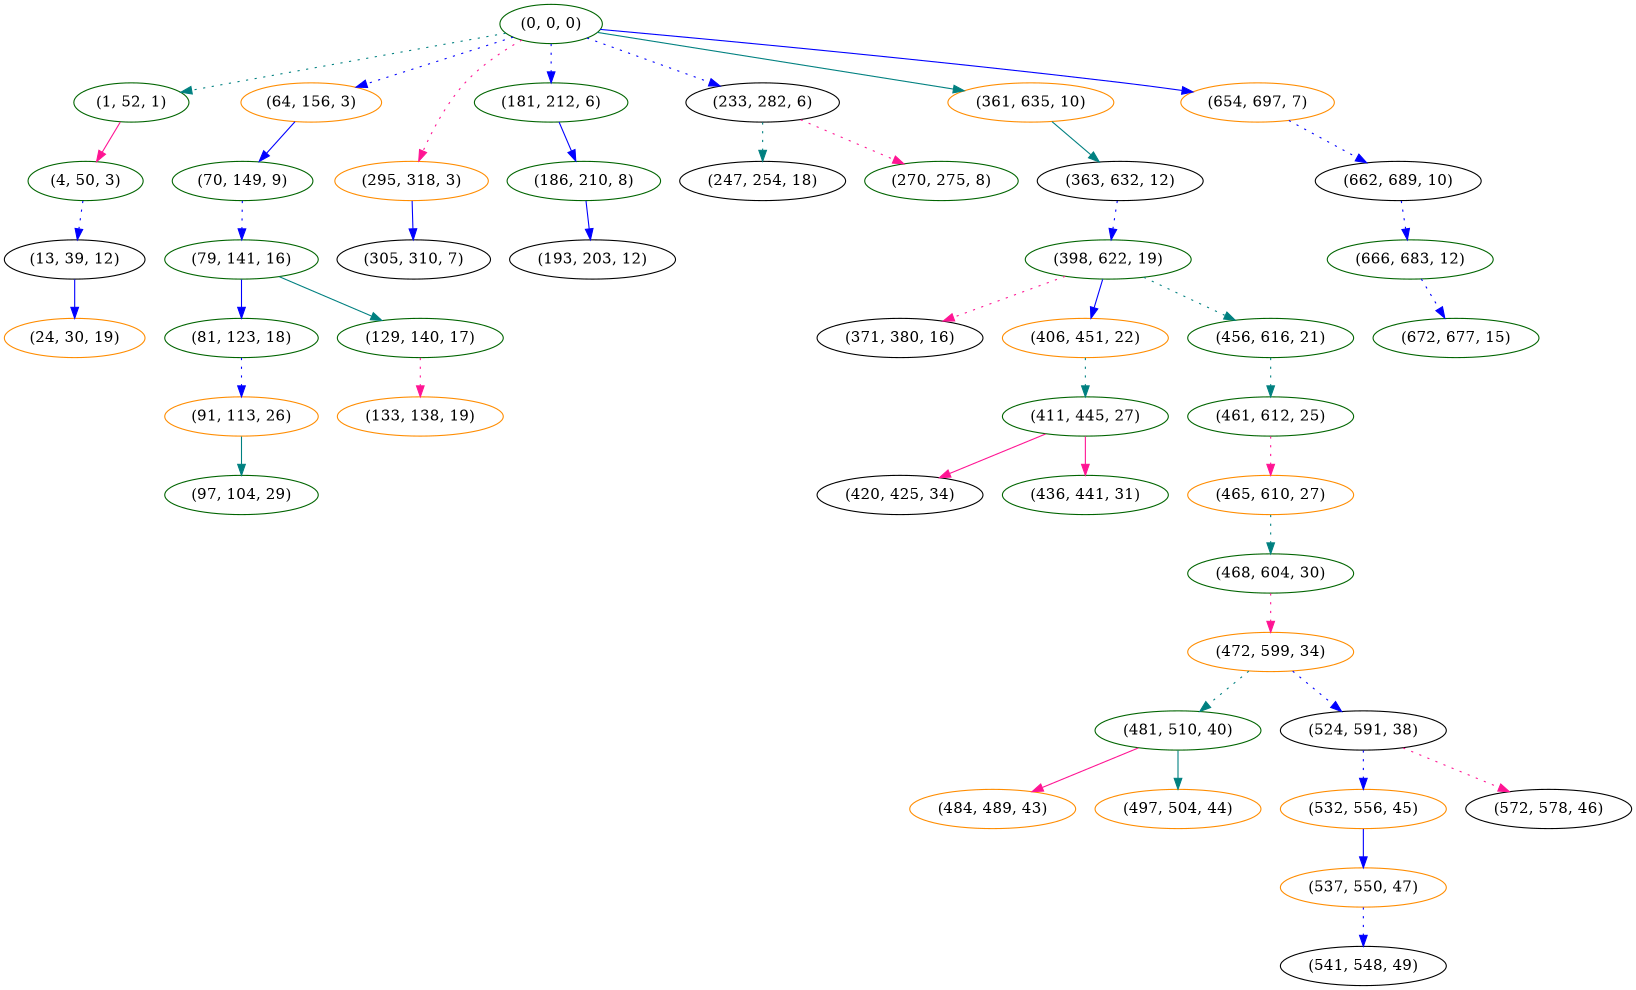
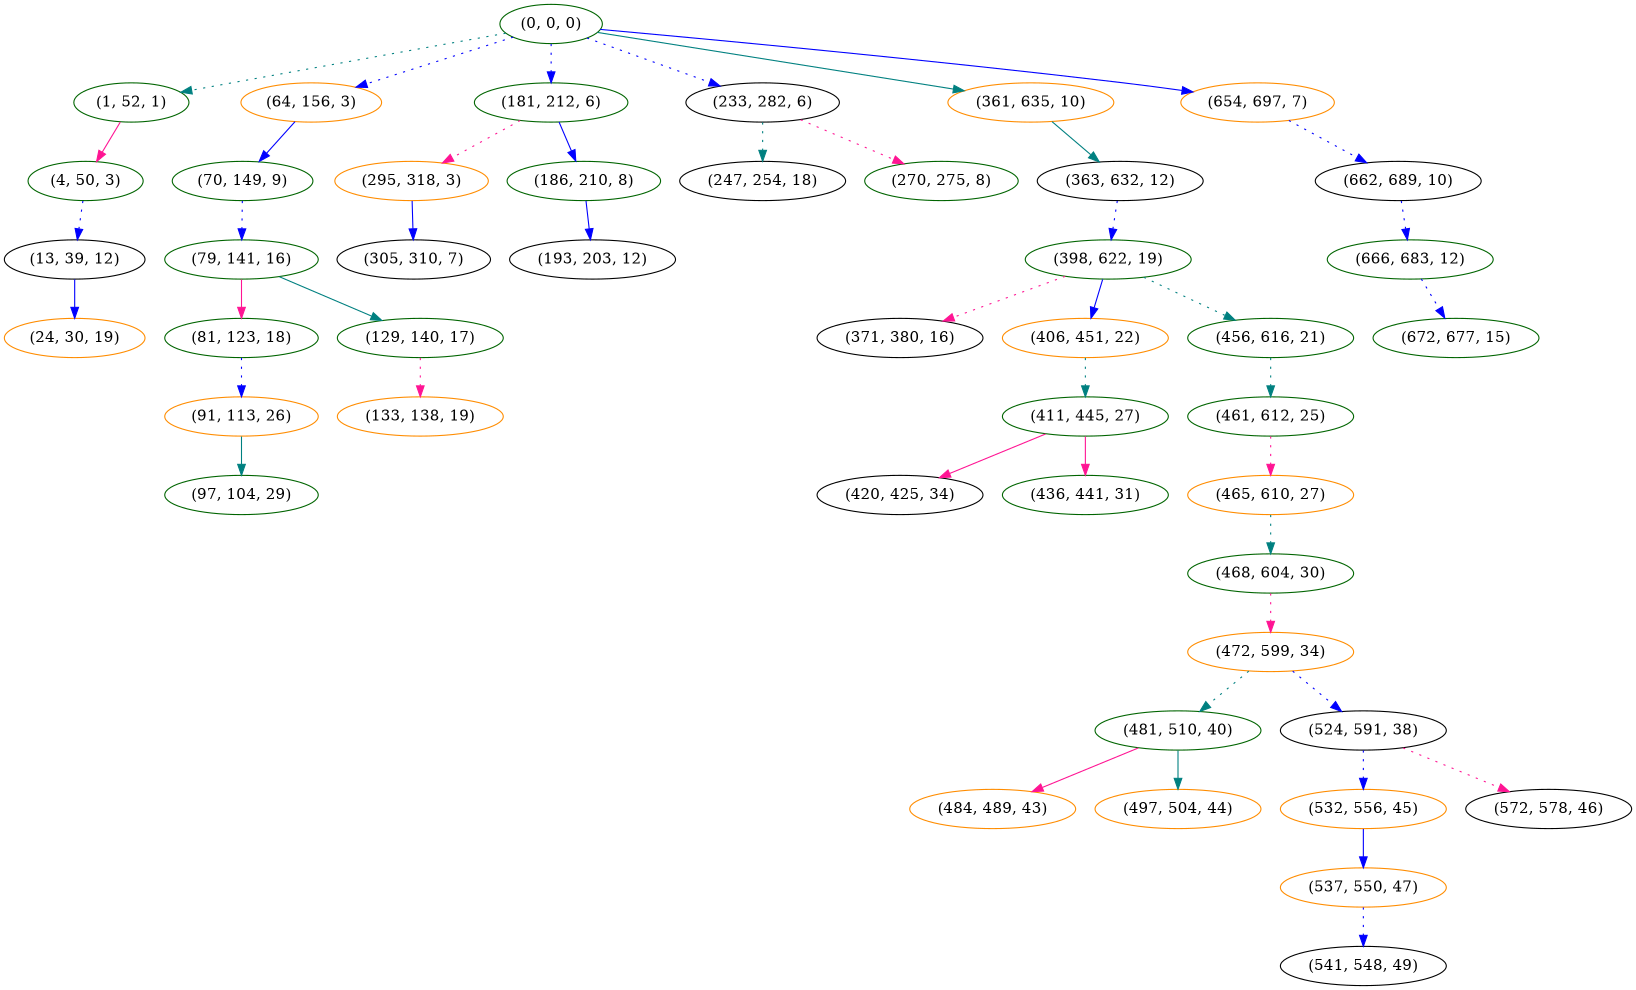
(462, 86) -> (486, 139)
(241, 293) -> (241, 293)
